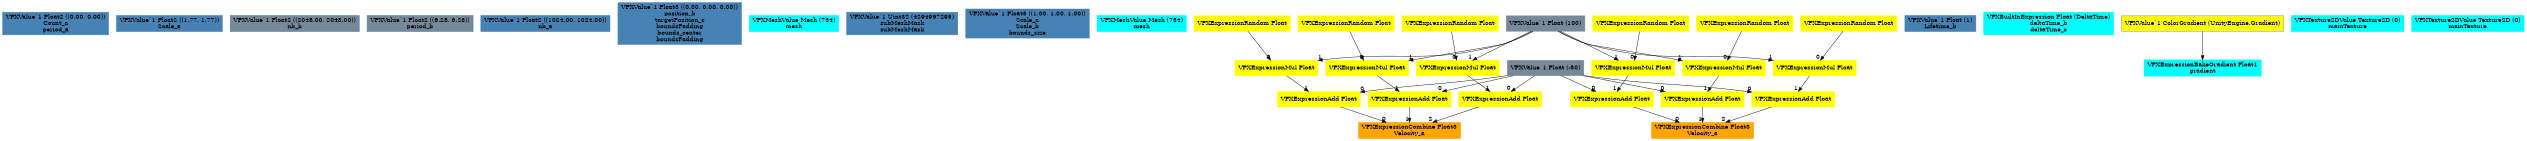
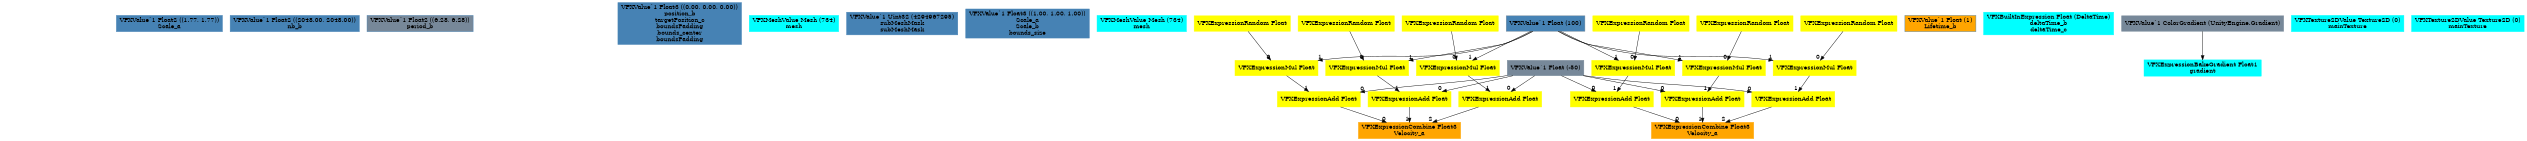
(56, 24) -> none
(295, 24) -> (295, 24)
(545, 24) -> none
(1546, 24) -> (1546, 24)
(1940, 24) -> (1940, 24)
(2203, 24) -> (2203, 24)
